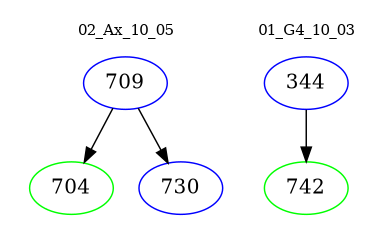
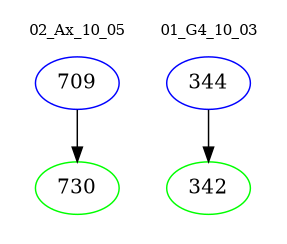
(71, 188) -> none
(181, 188) -> (77, 188)
(306, 188) -> (209, 188)
